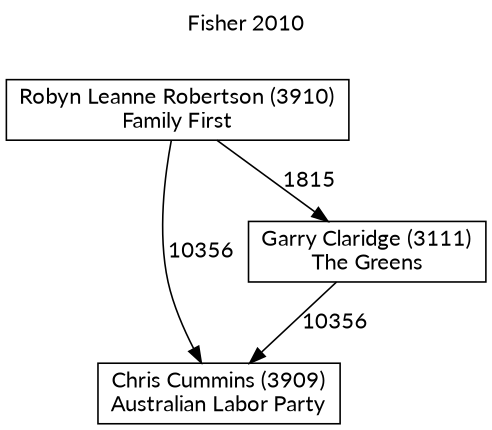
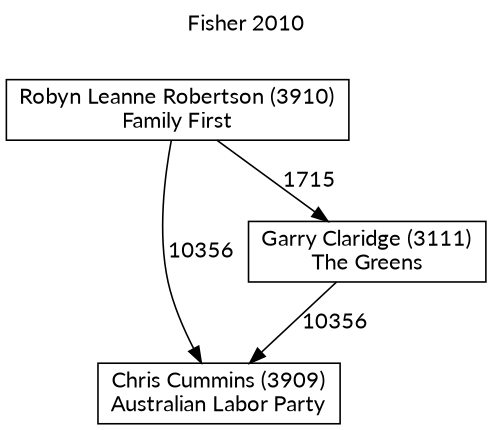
(310, 181) -> (310, 181)
